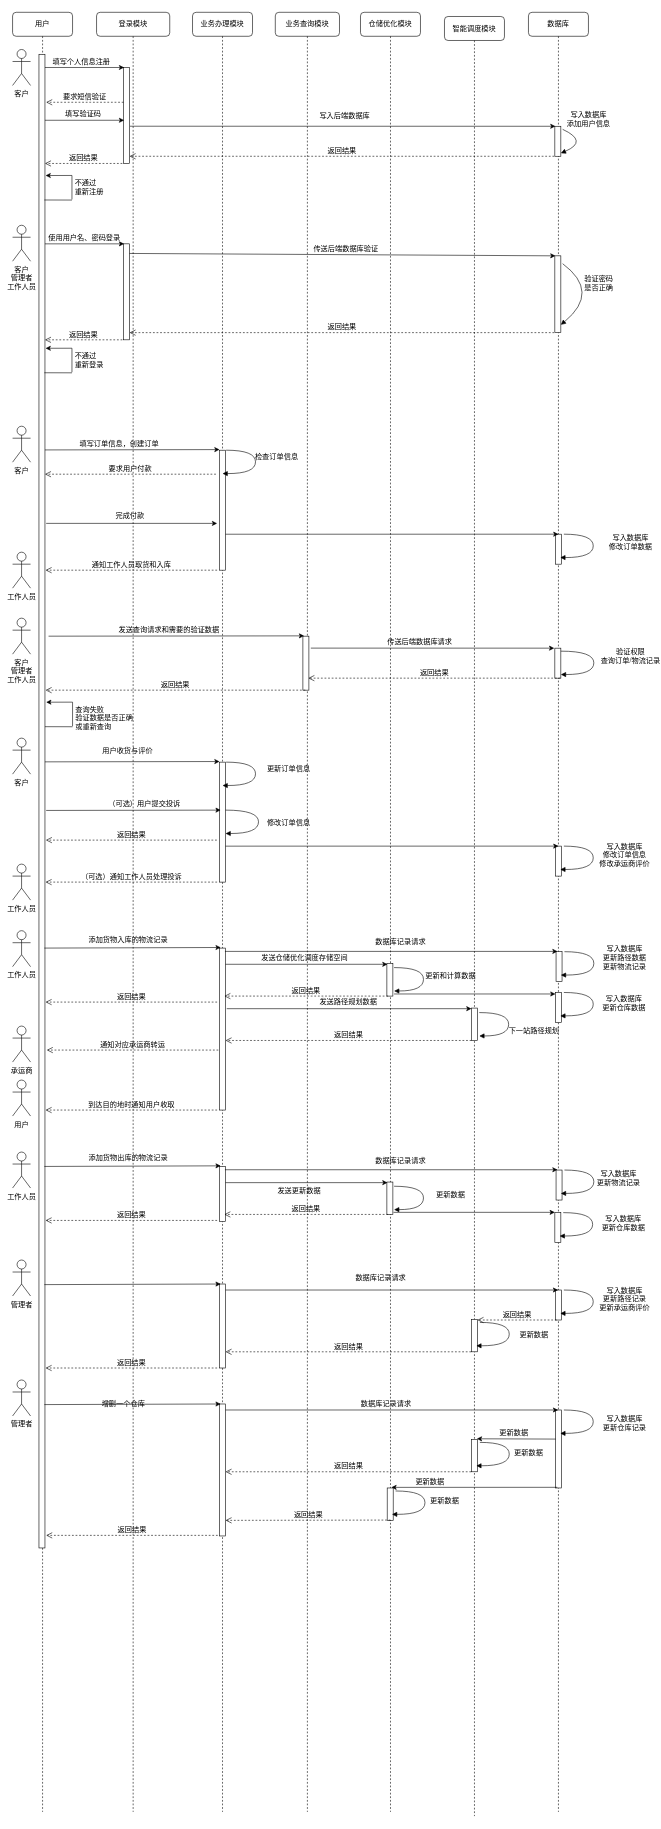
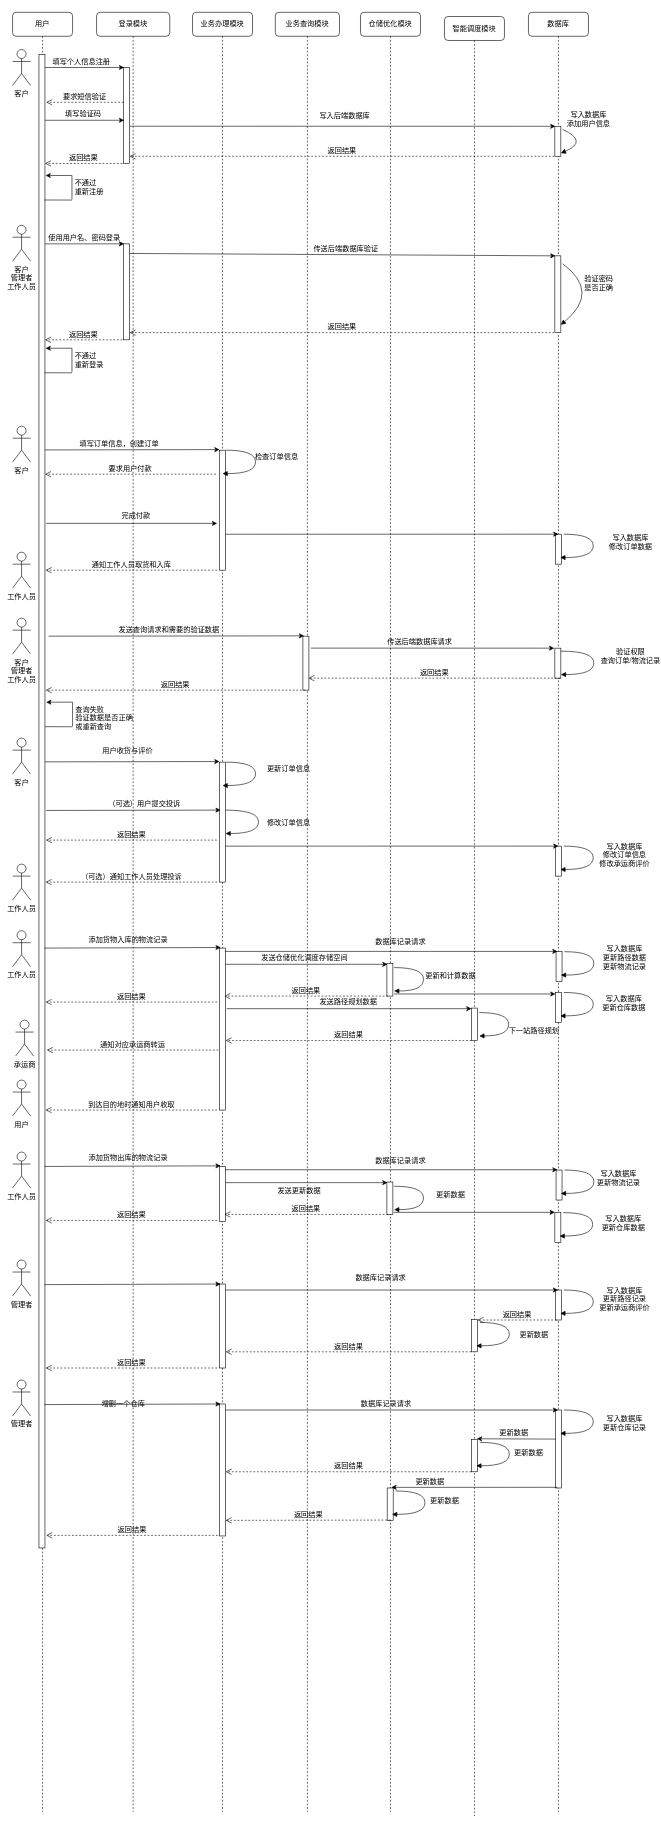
(132, 516) -> (138, 516)
(21, 1044) -> (24, 1038)
